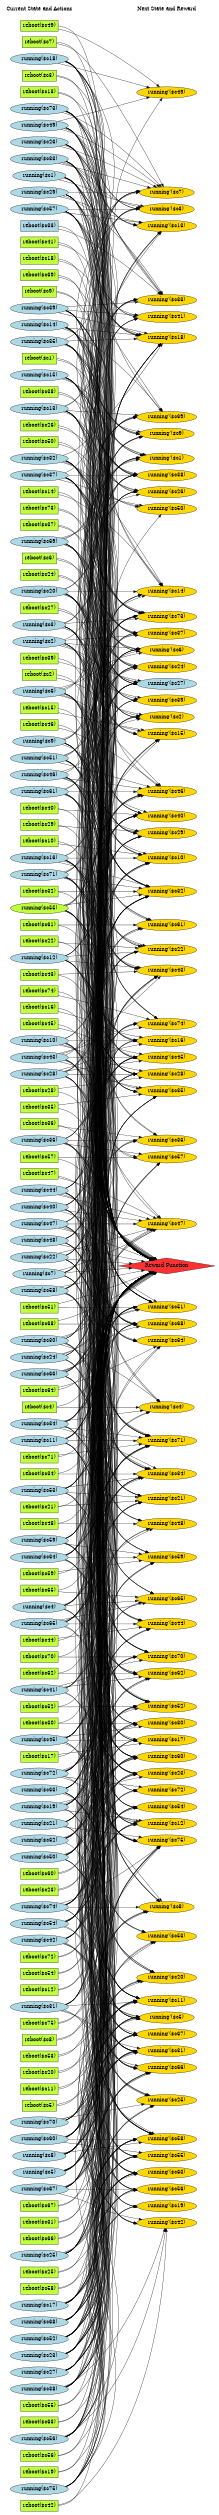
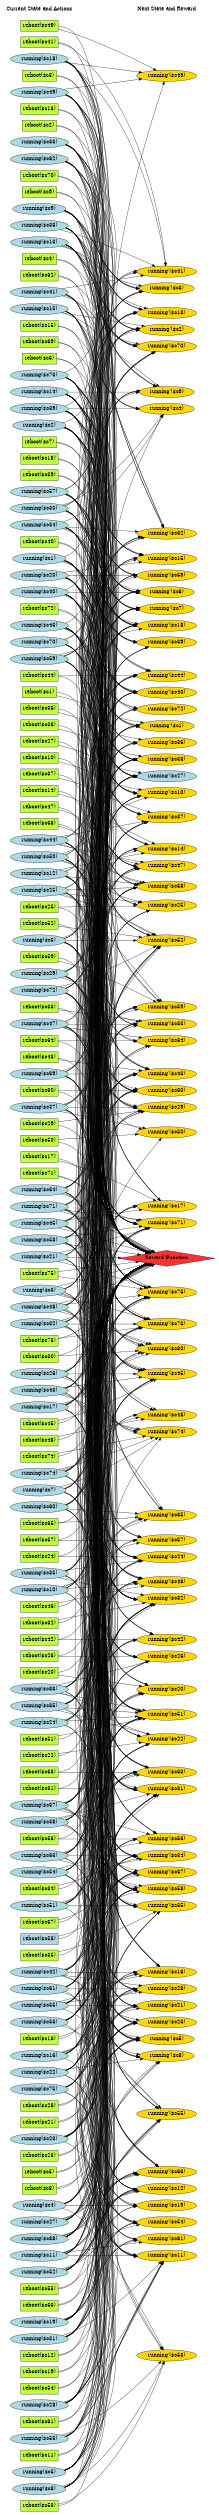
(39, 226) -> (39, 1007)
(39, 908) -> (39, 2006)
(99, 1059) -> (95, 1851)
none -> (104, 1327)
(39, 2289) -> (39, 1939)
